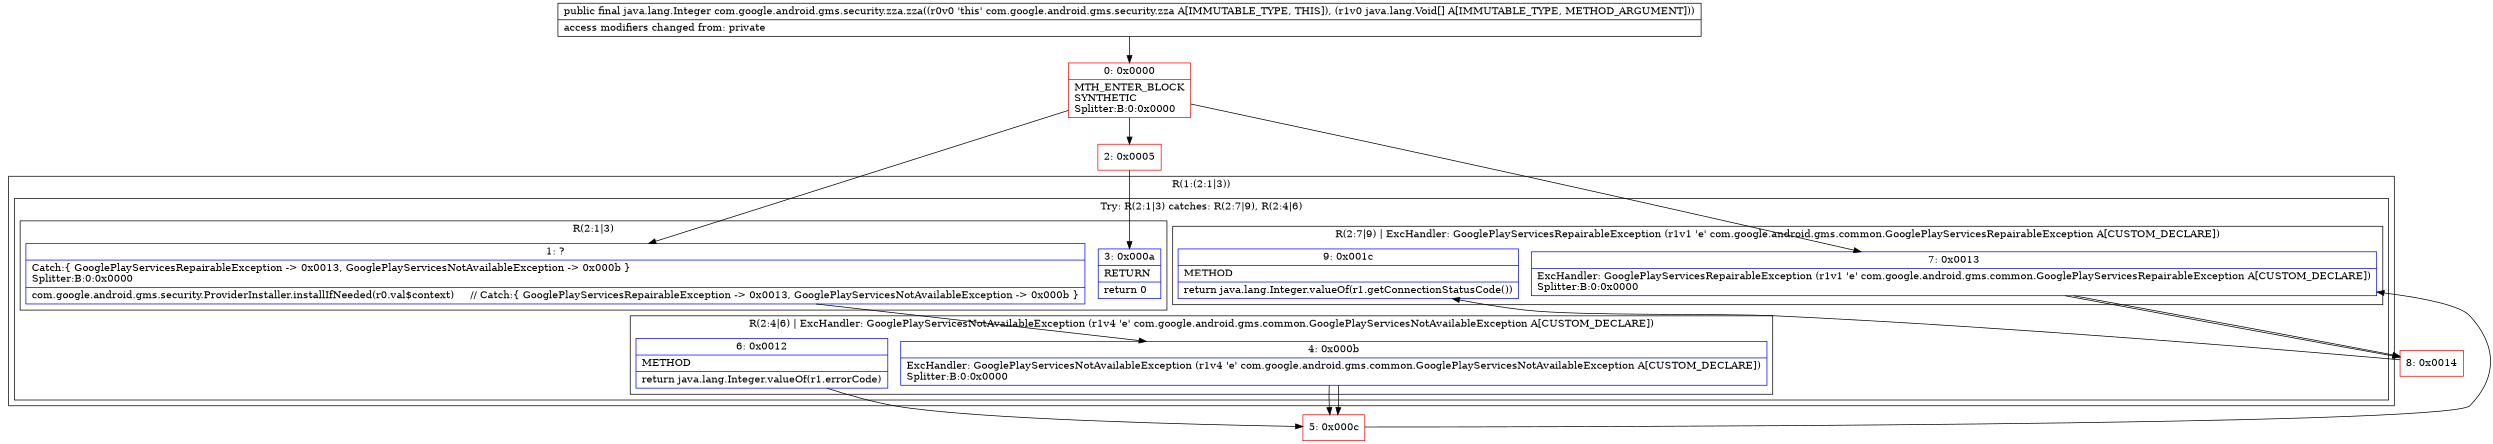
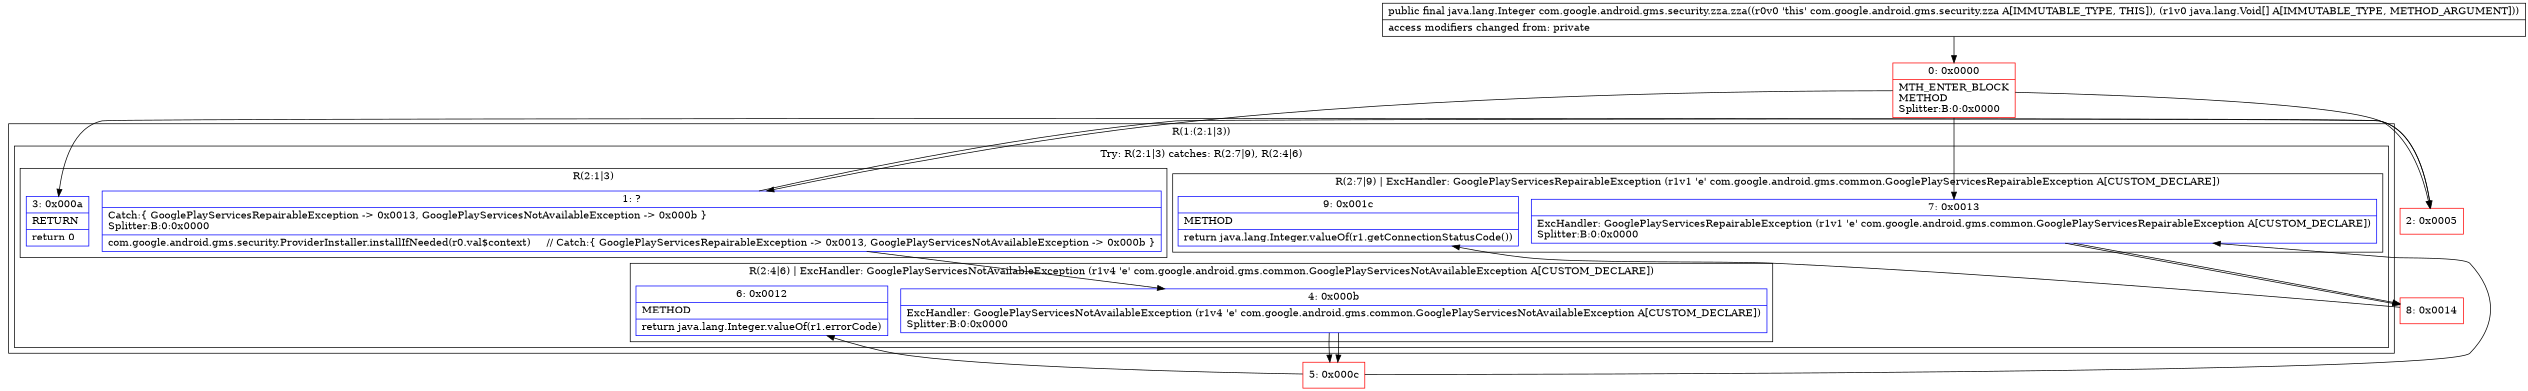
(1106, 98) -> (1923, 98)
none -> (1616, 119)
(1060, 419) -> (1067, 367)
